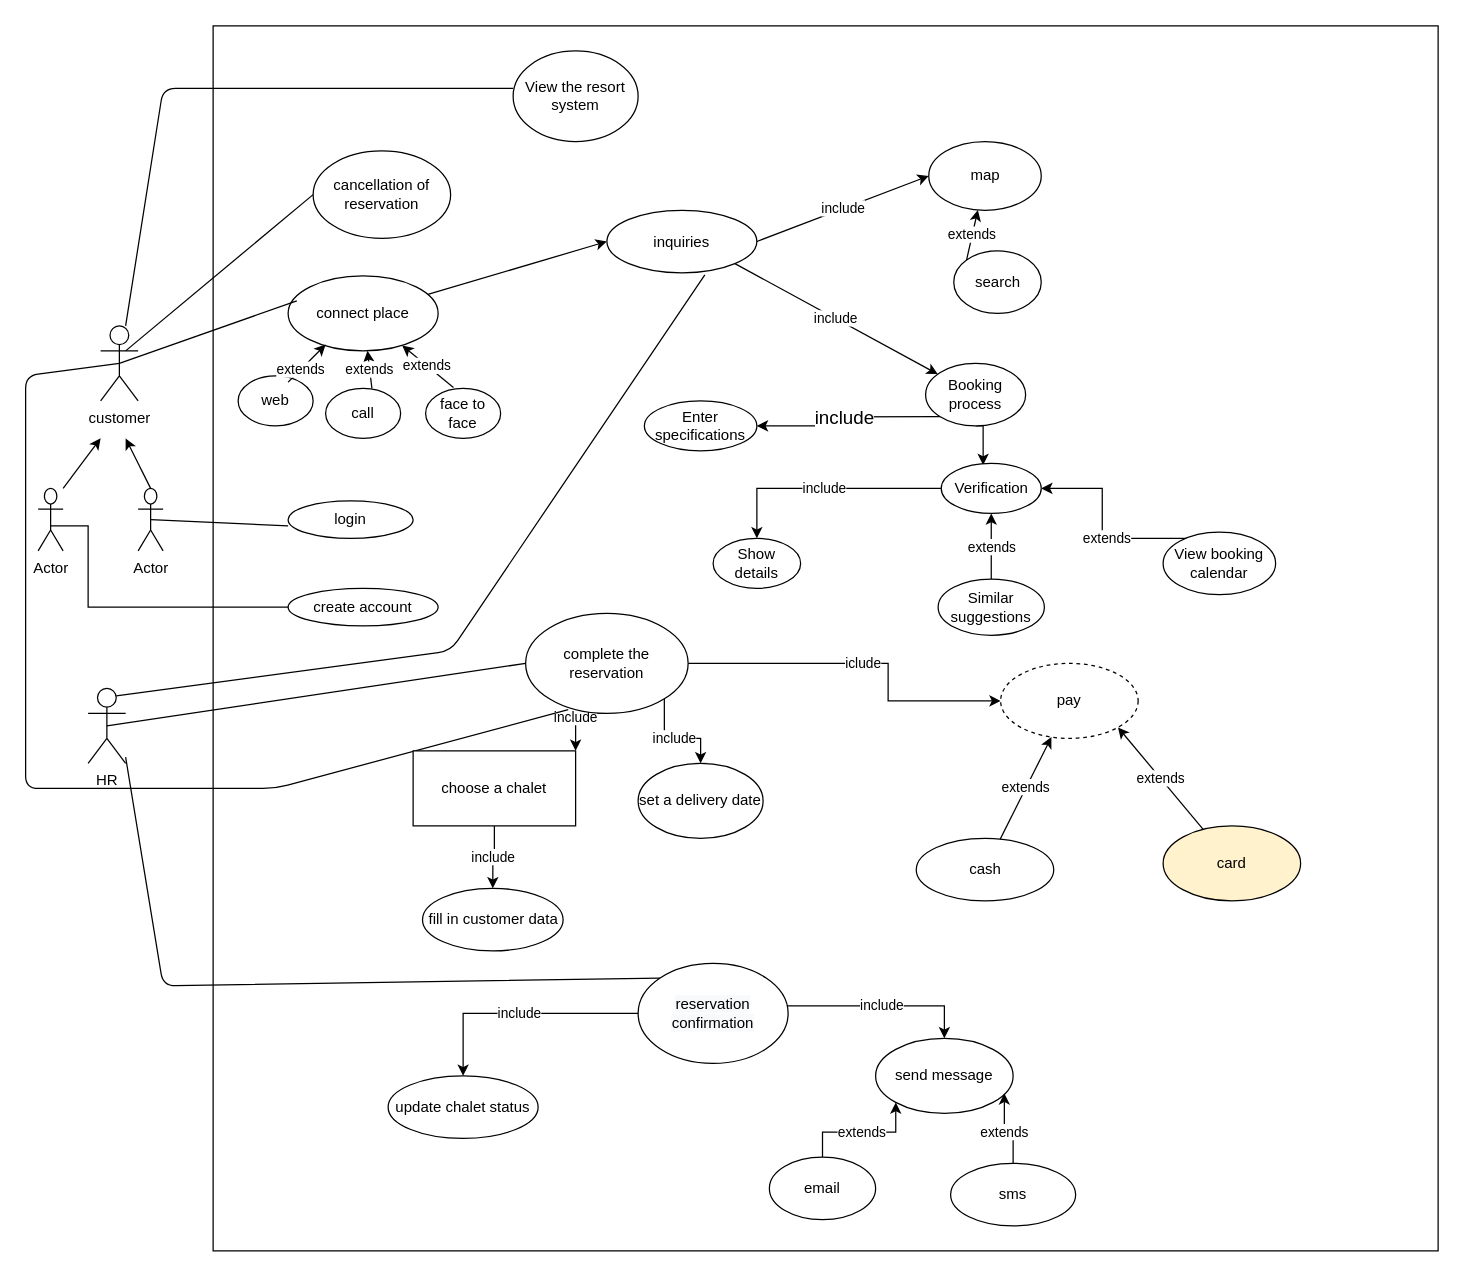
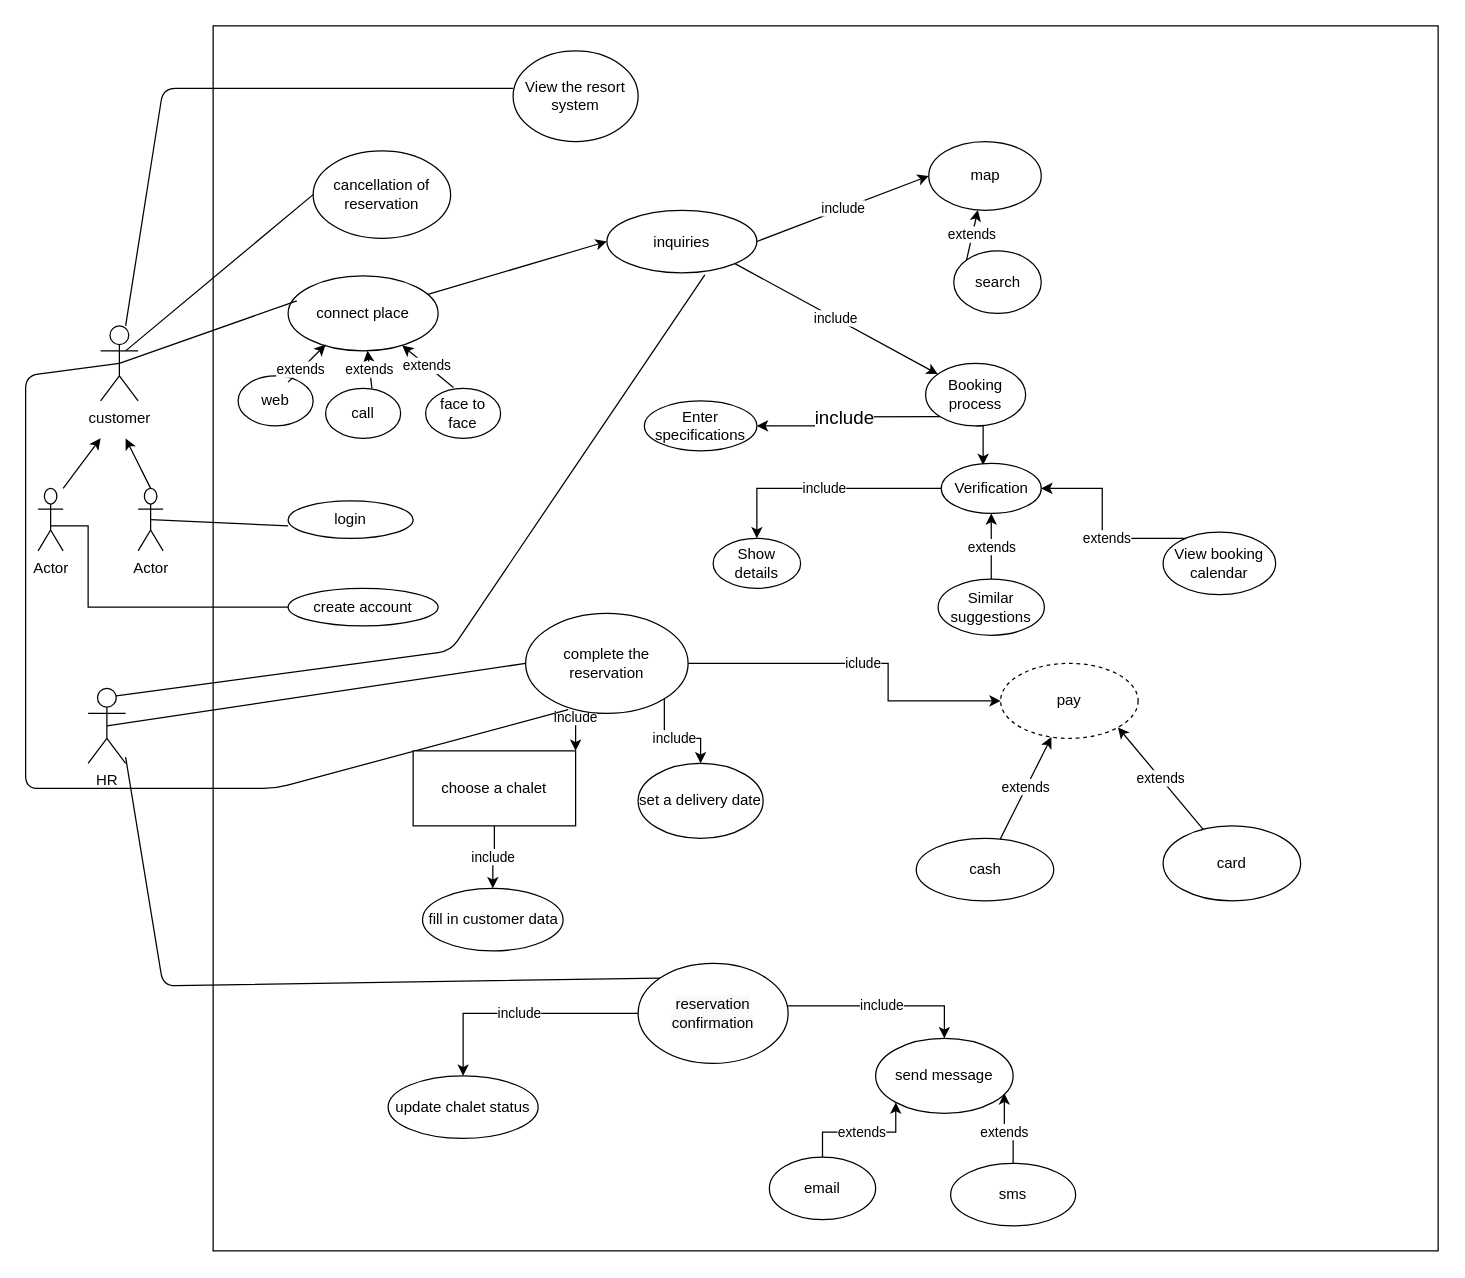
(1232, 863) -> (1232, 863)
